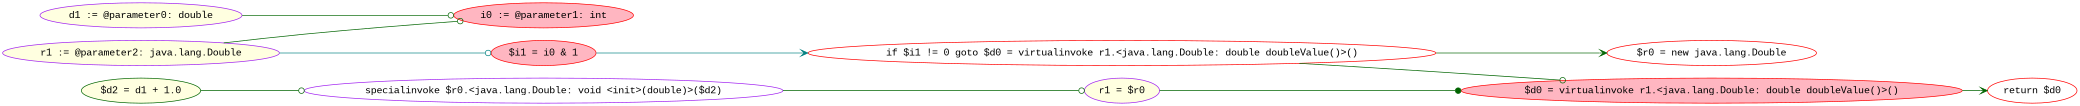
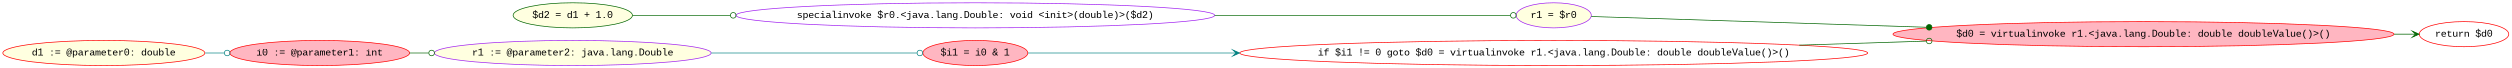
(141, 15) -> (104, 53)
(345, 15) -> (215, 53)
(340, 31) -> (419, 53)
(1712, 53) -> none
